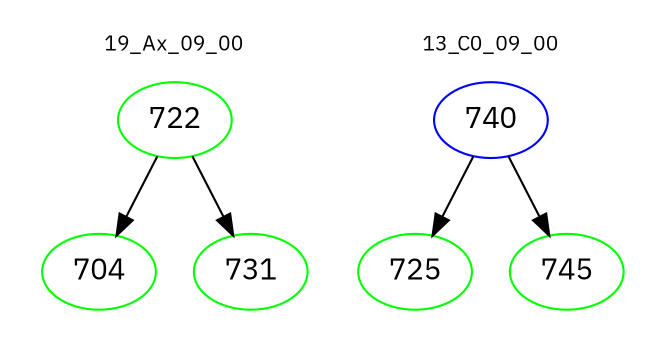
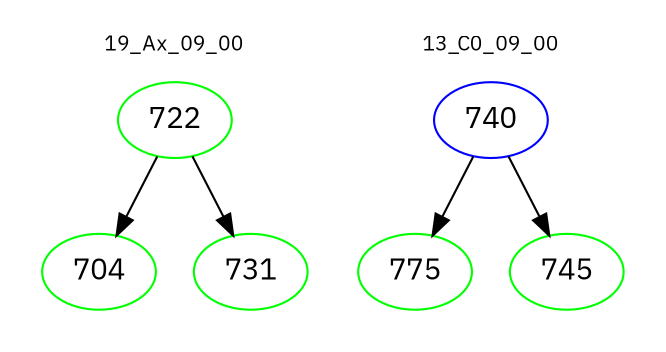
(415, 272) -> (415, 272)
